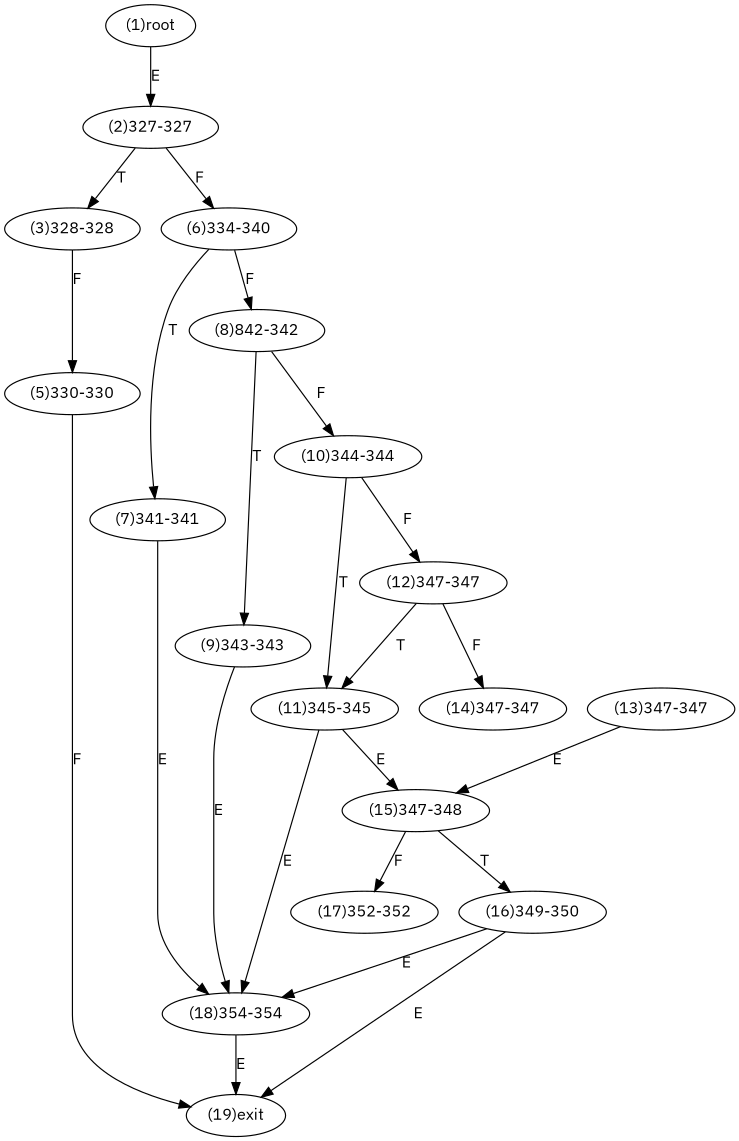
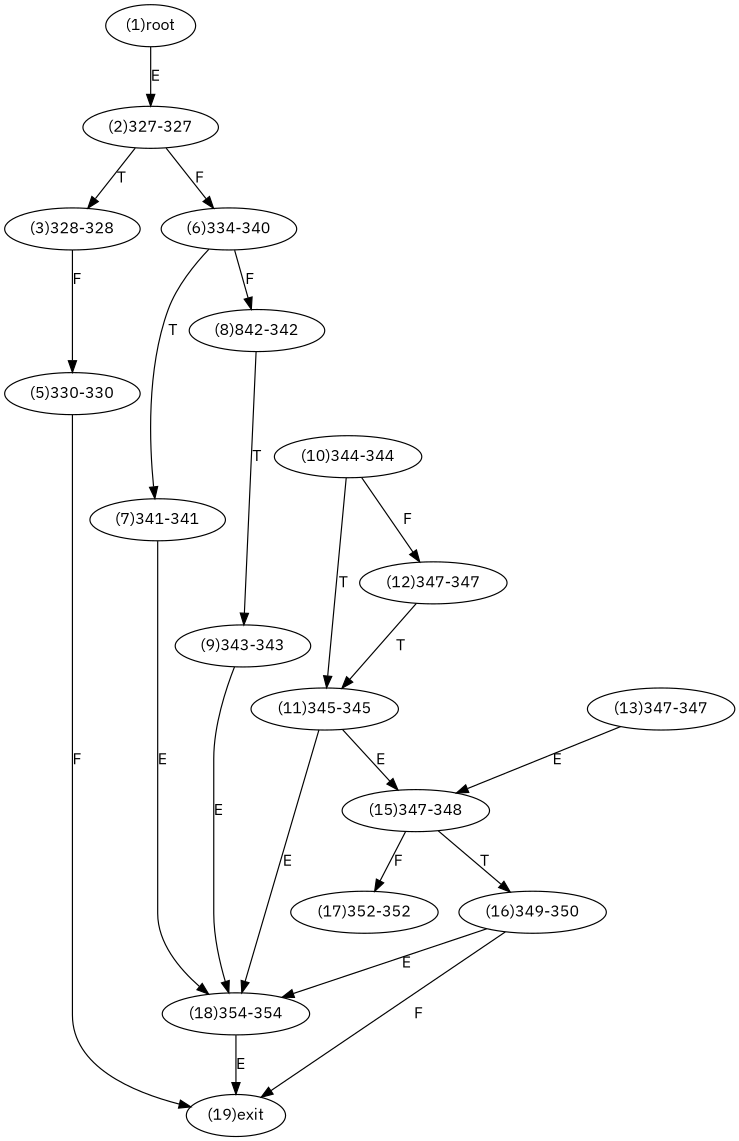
(299, 389) -> none
(493, 709) -> none
(419, 1014) -> (419, 1014)
